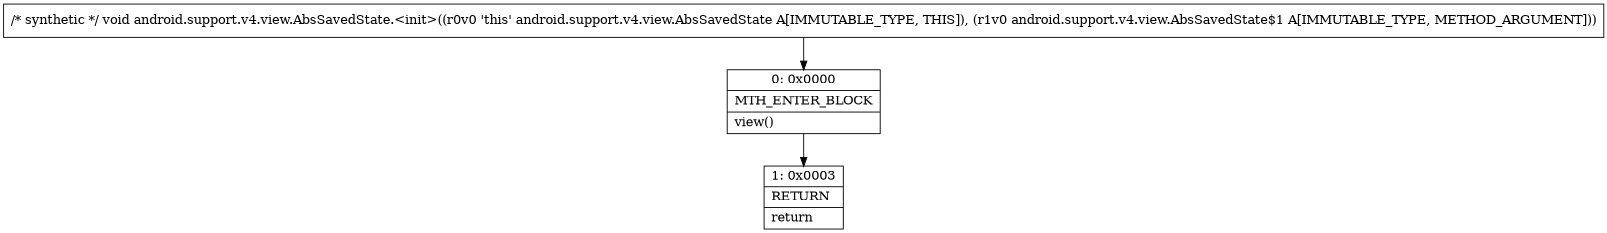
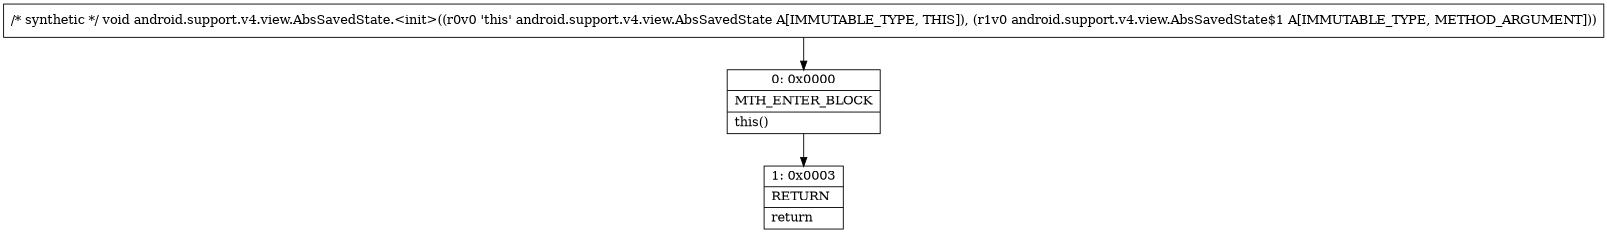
(754, 122) -> (751, 122)
